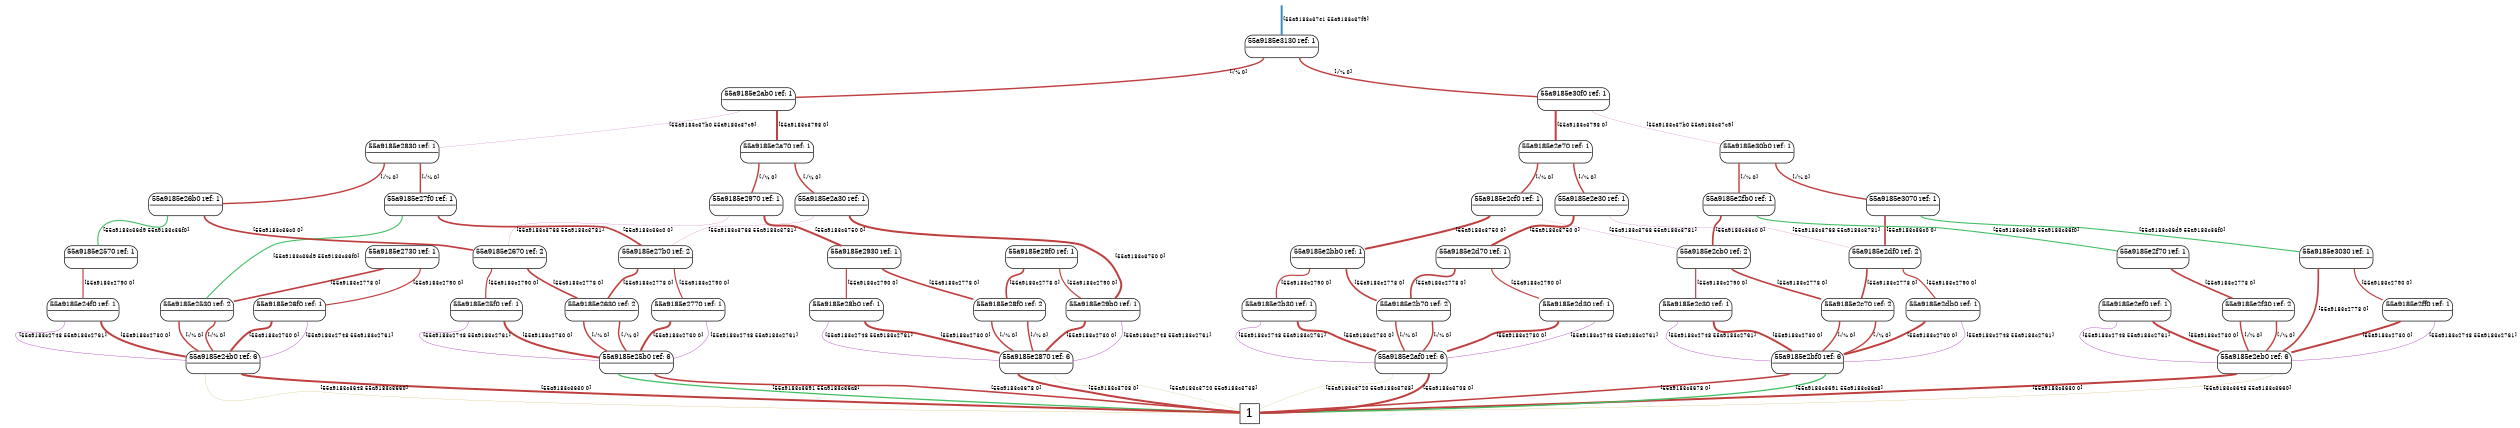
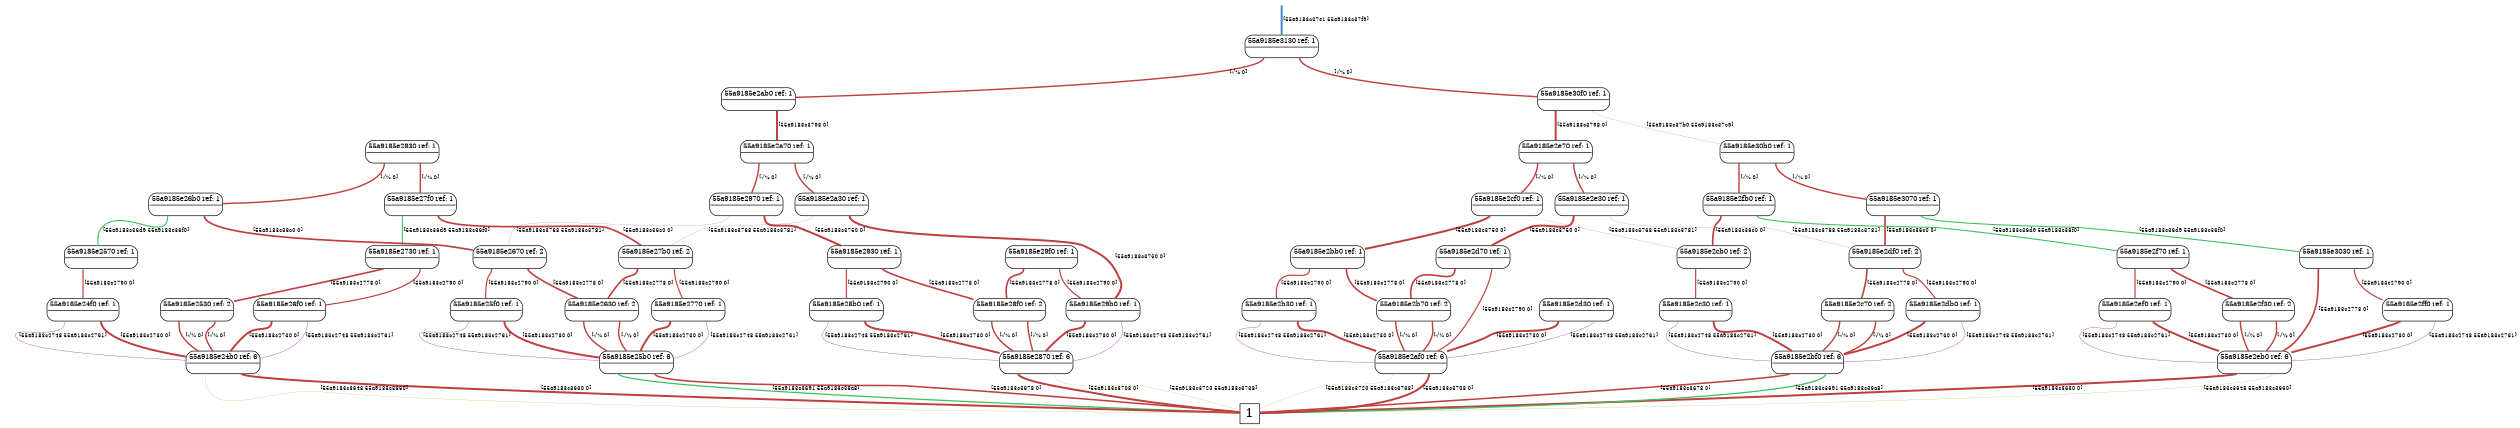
(590, 132) -> none
(287, 242) -> (402, 231)
none -> (2135, 283)
(1776, 286) -> none
(1512, 287) -> (1472, 315)
